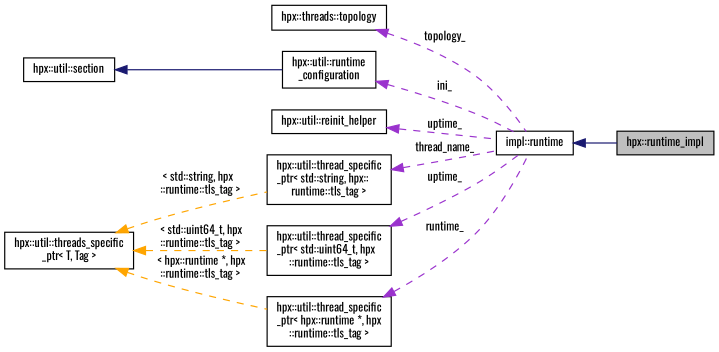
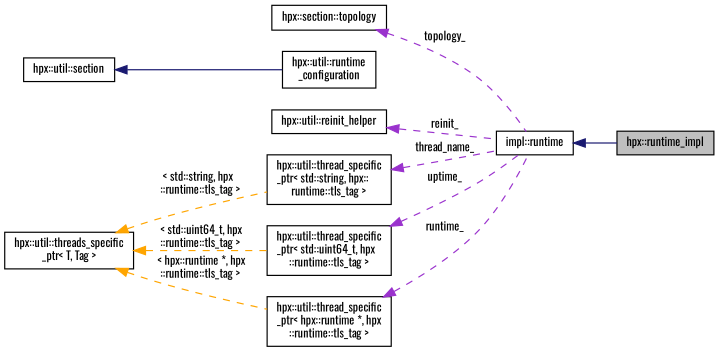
(329, 18) -> (329, 18)
(452, 105) -> none
(444, 125) -> (444, 125)
